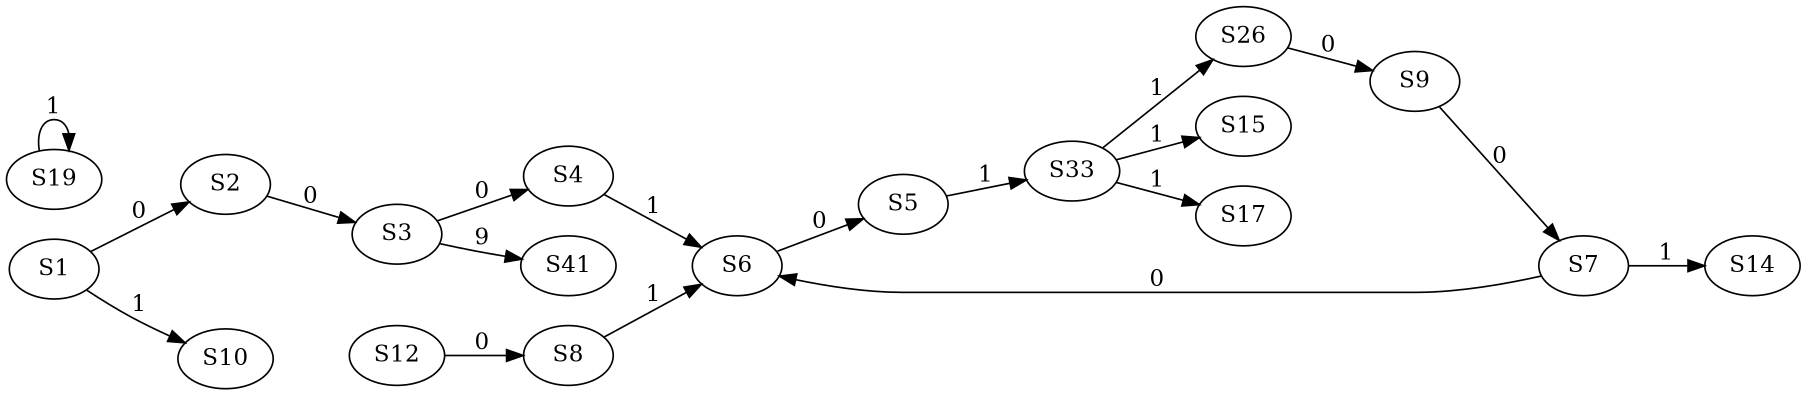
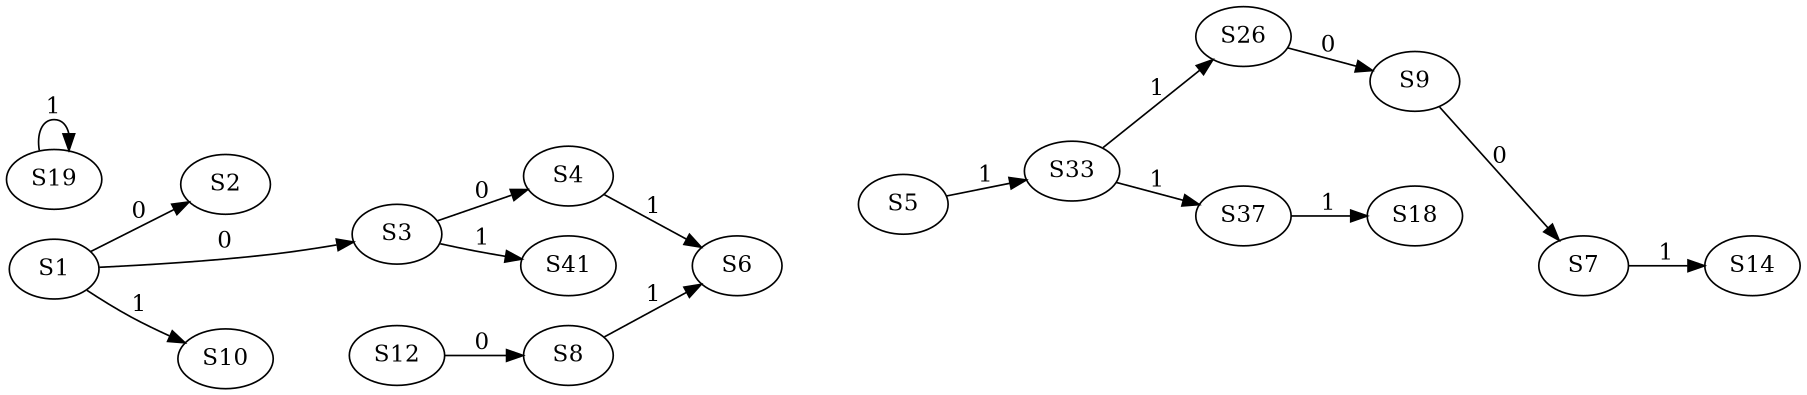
(1243, 126) -> none
(303, 207) -> (218, 260)
(1243, 216) -> (1243, 216)
none -> (1415, 216)
(483, 238) -> (483, 238)
(812, 238) -> none
(1169, 292) -> none
